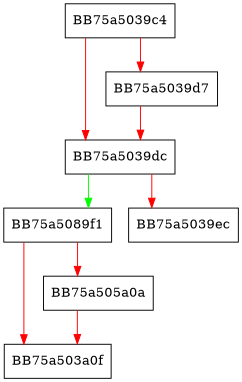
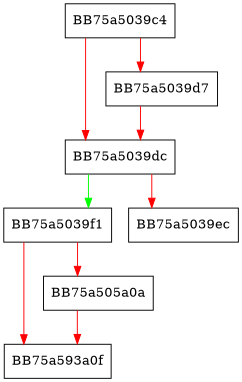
(58, 225) -> (58, 225)
(58, 361) -> (58, 361)
